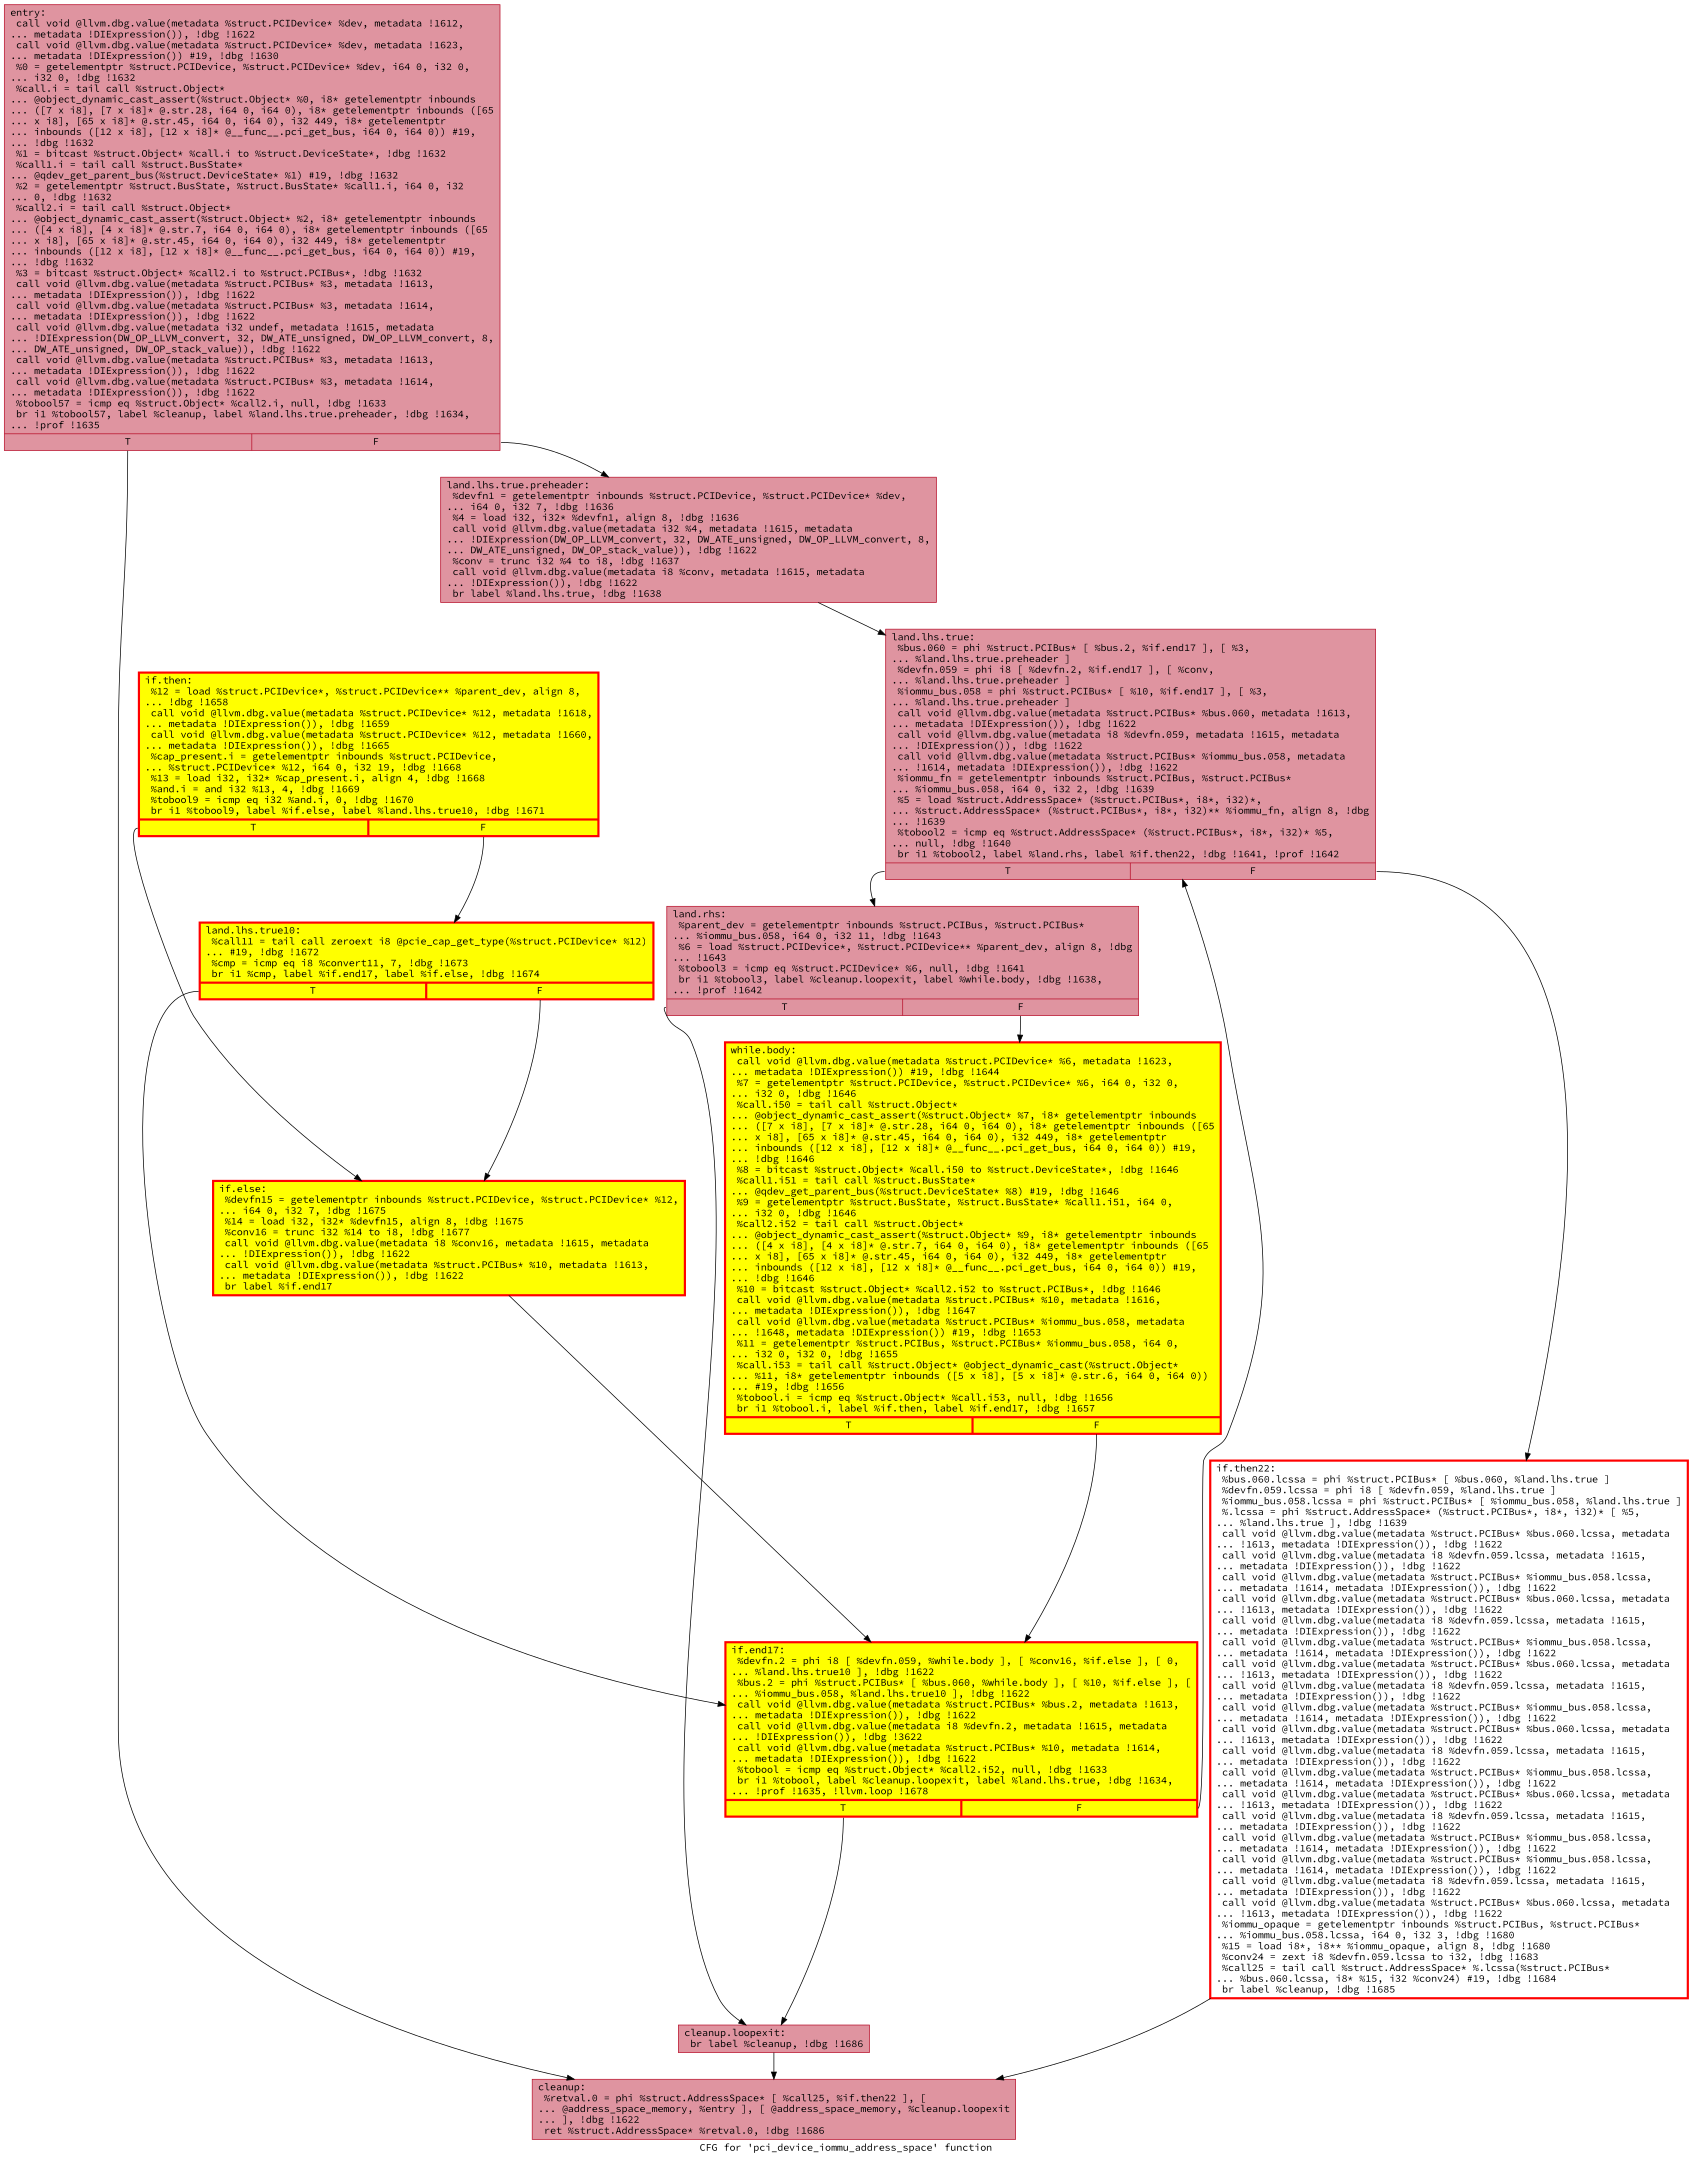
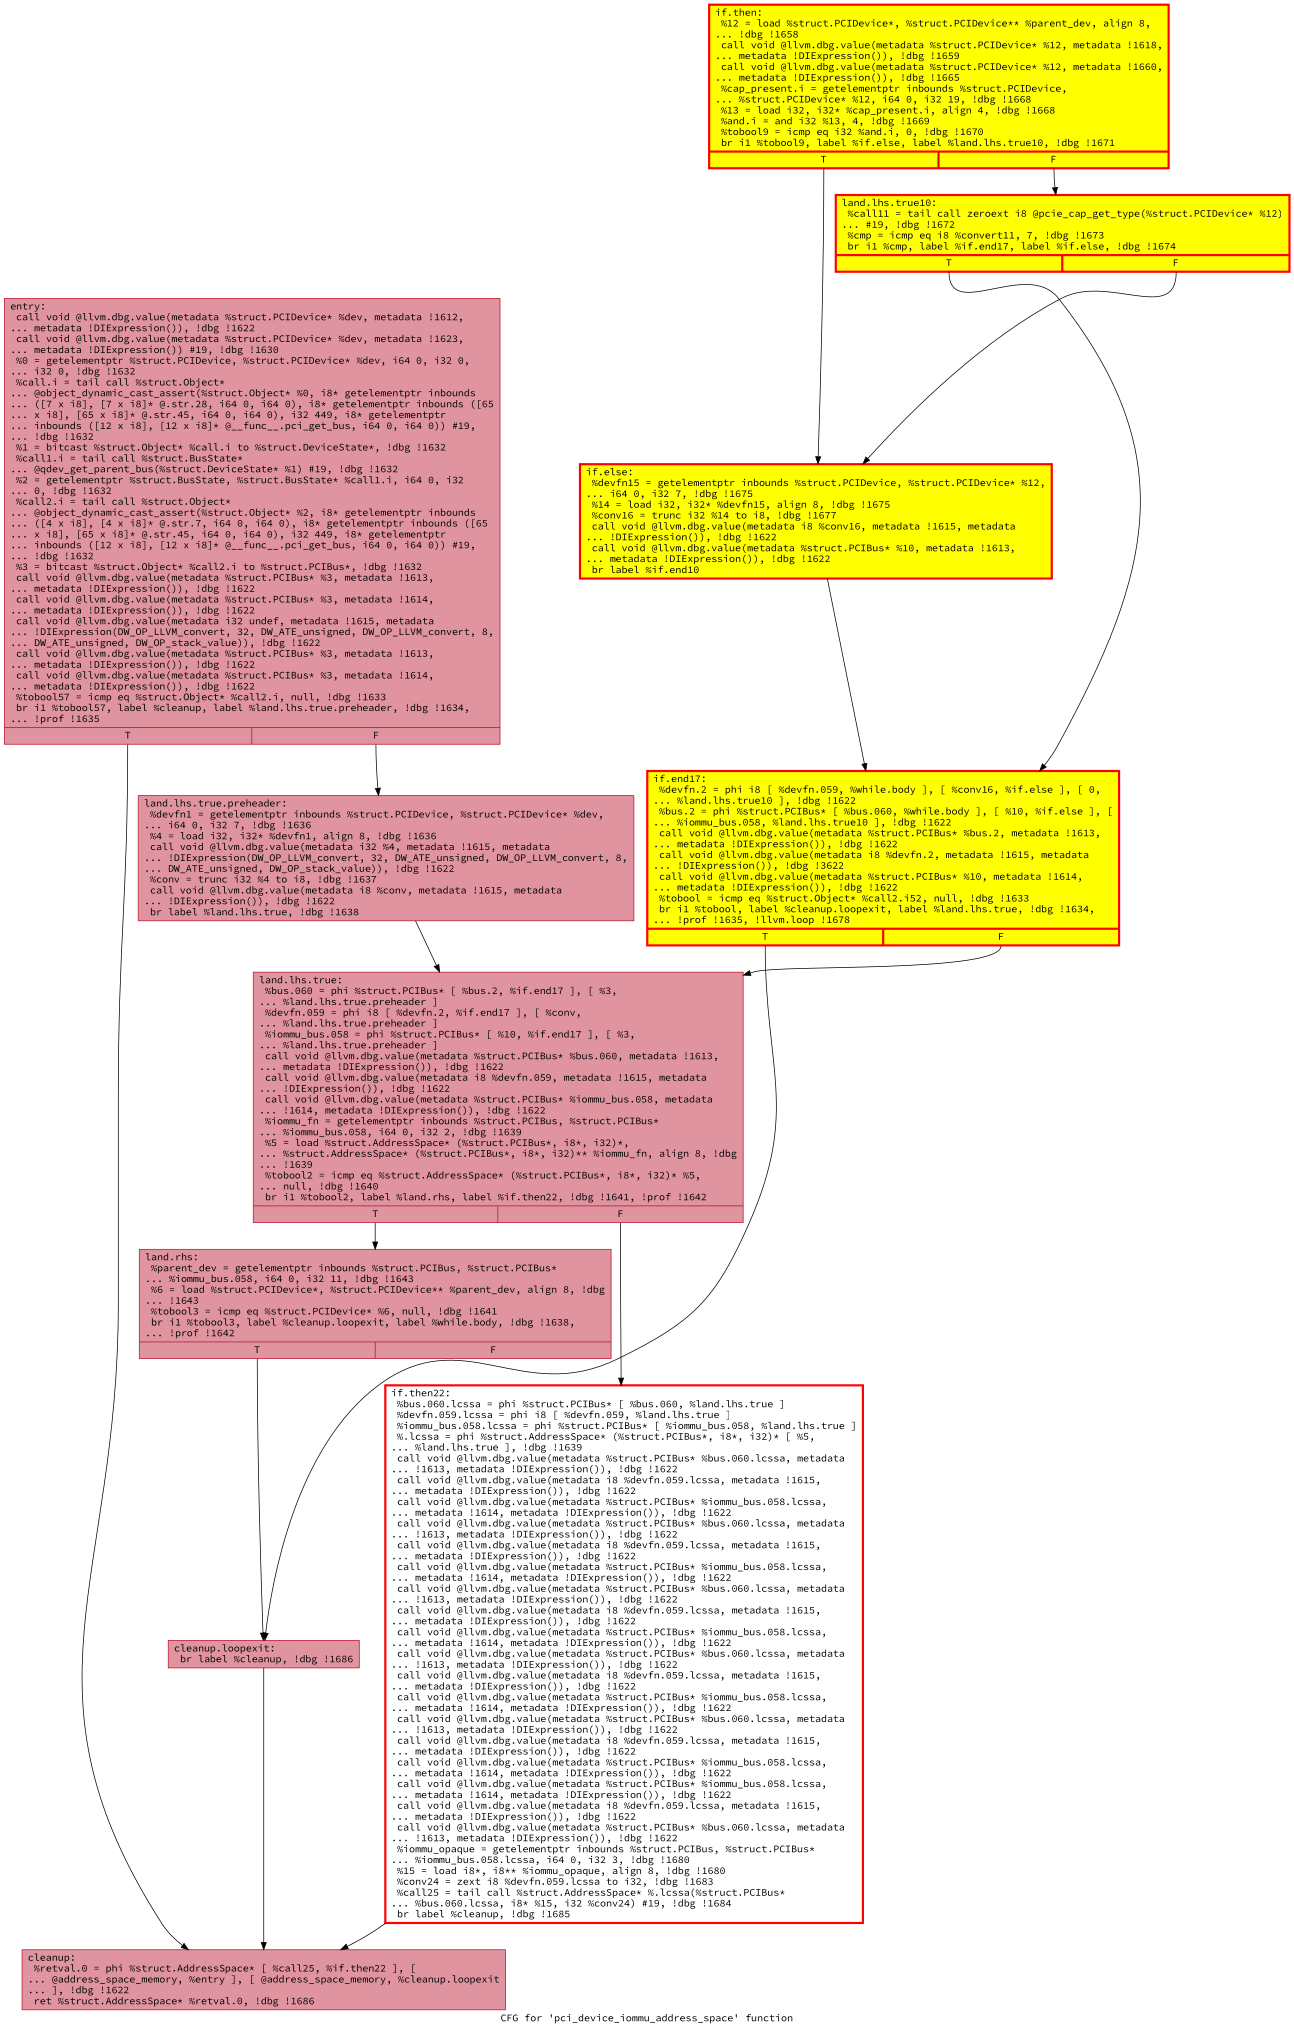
(973, 1238) -> none
(276, 1287) -> (643, 570)
